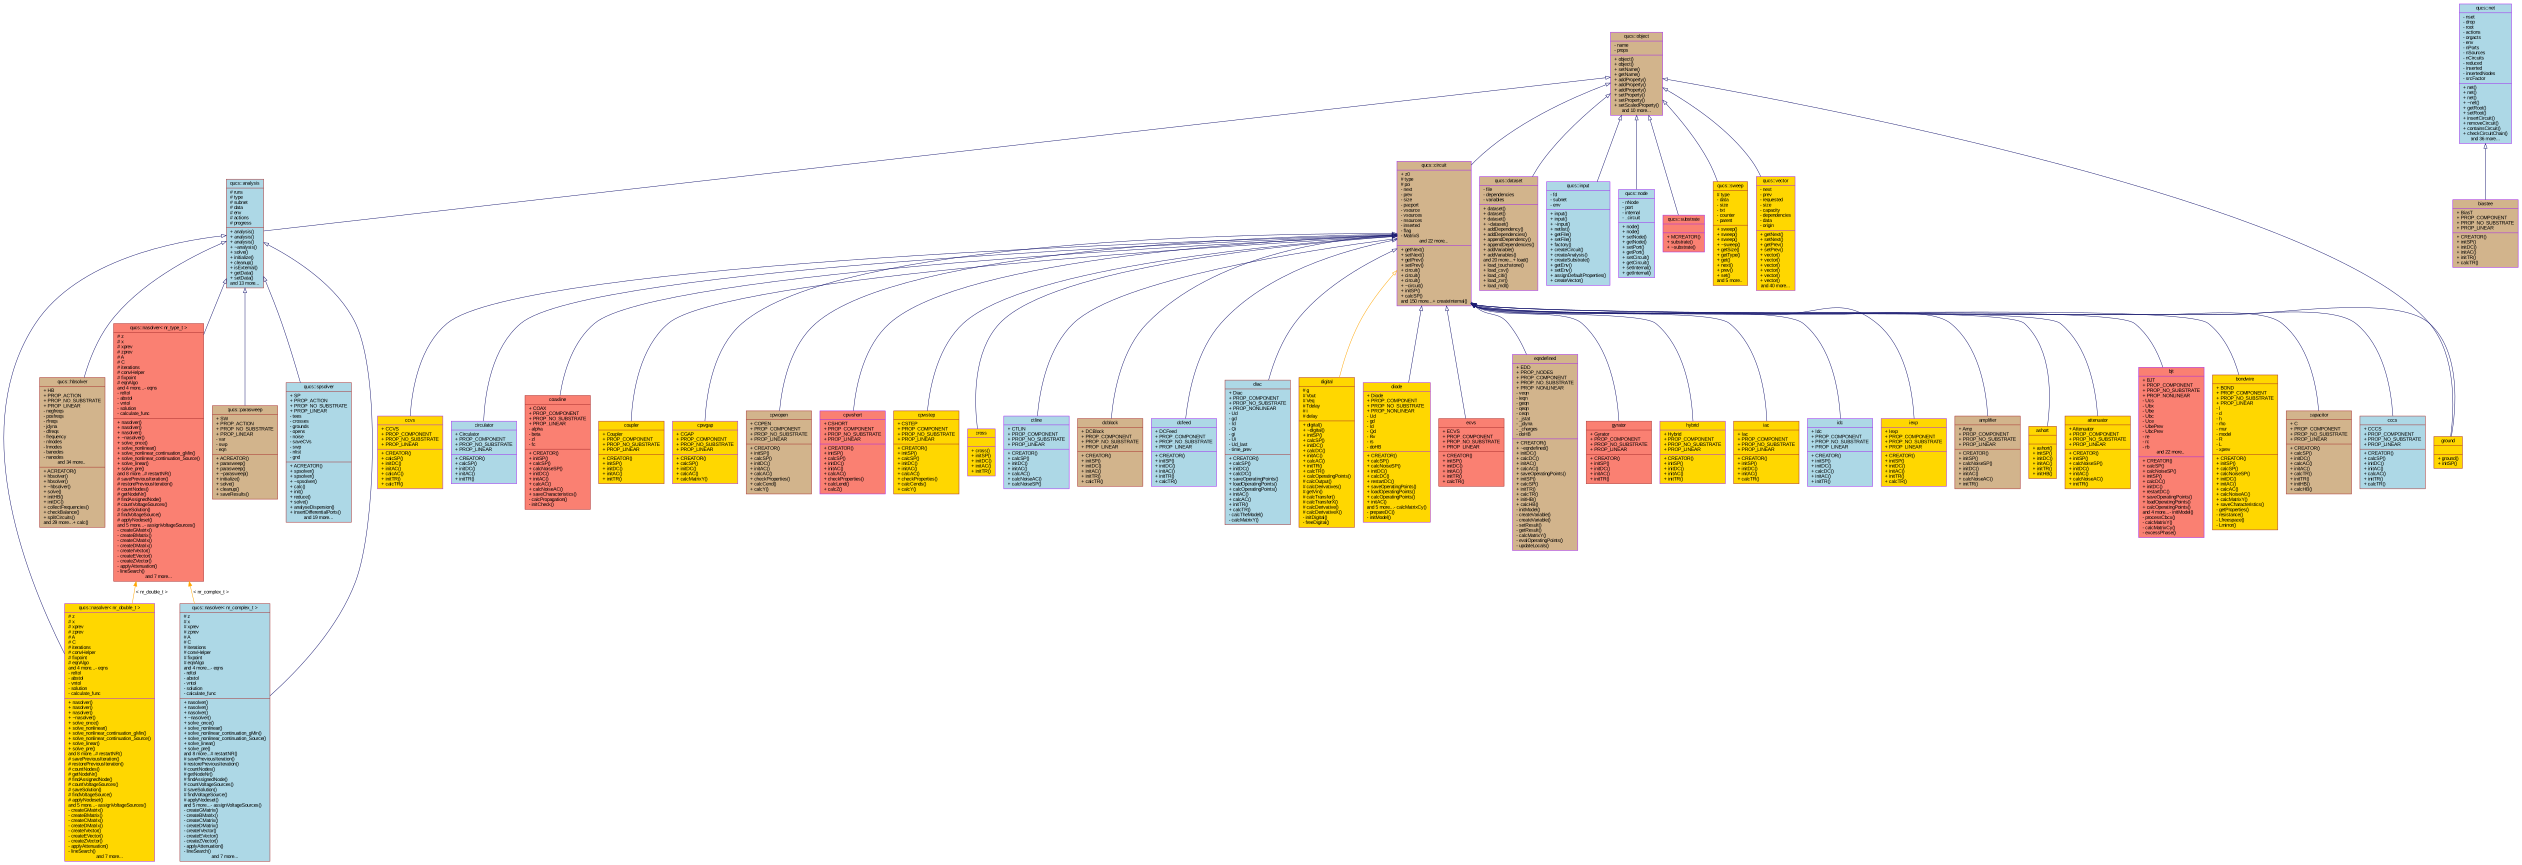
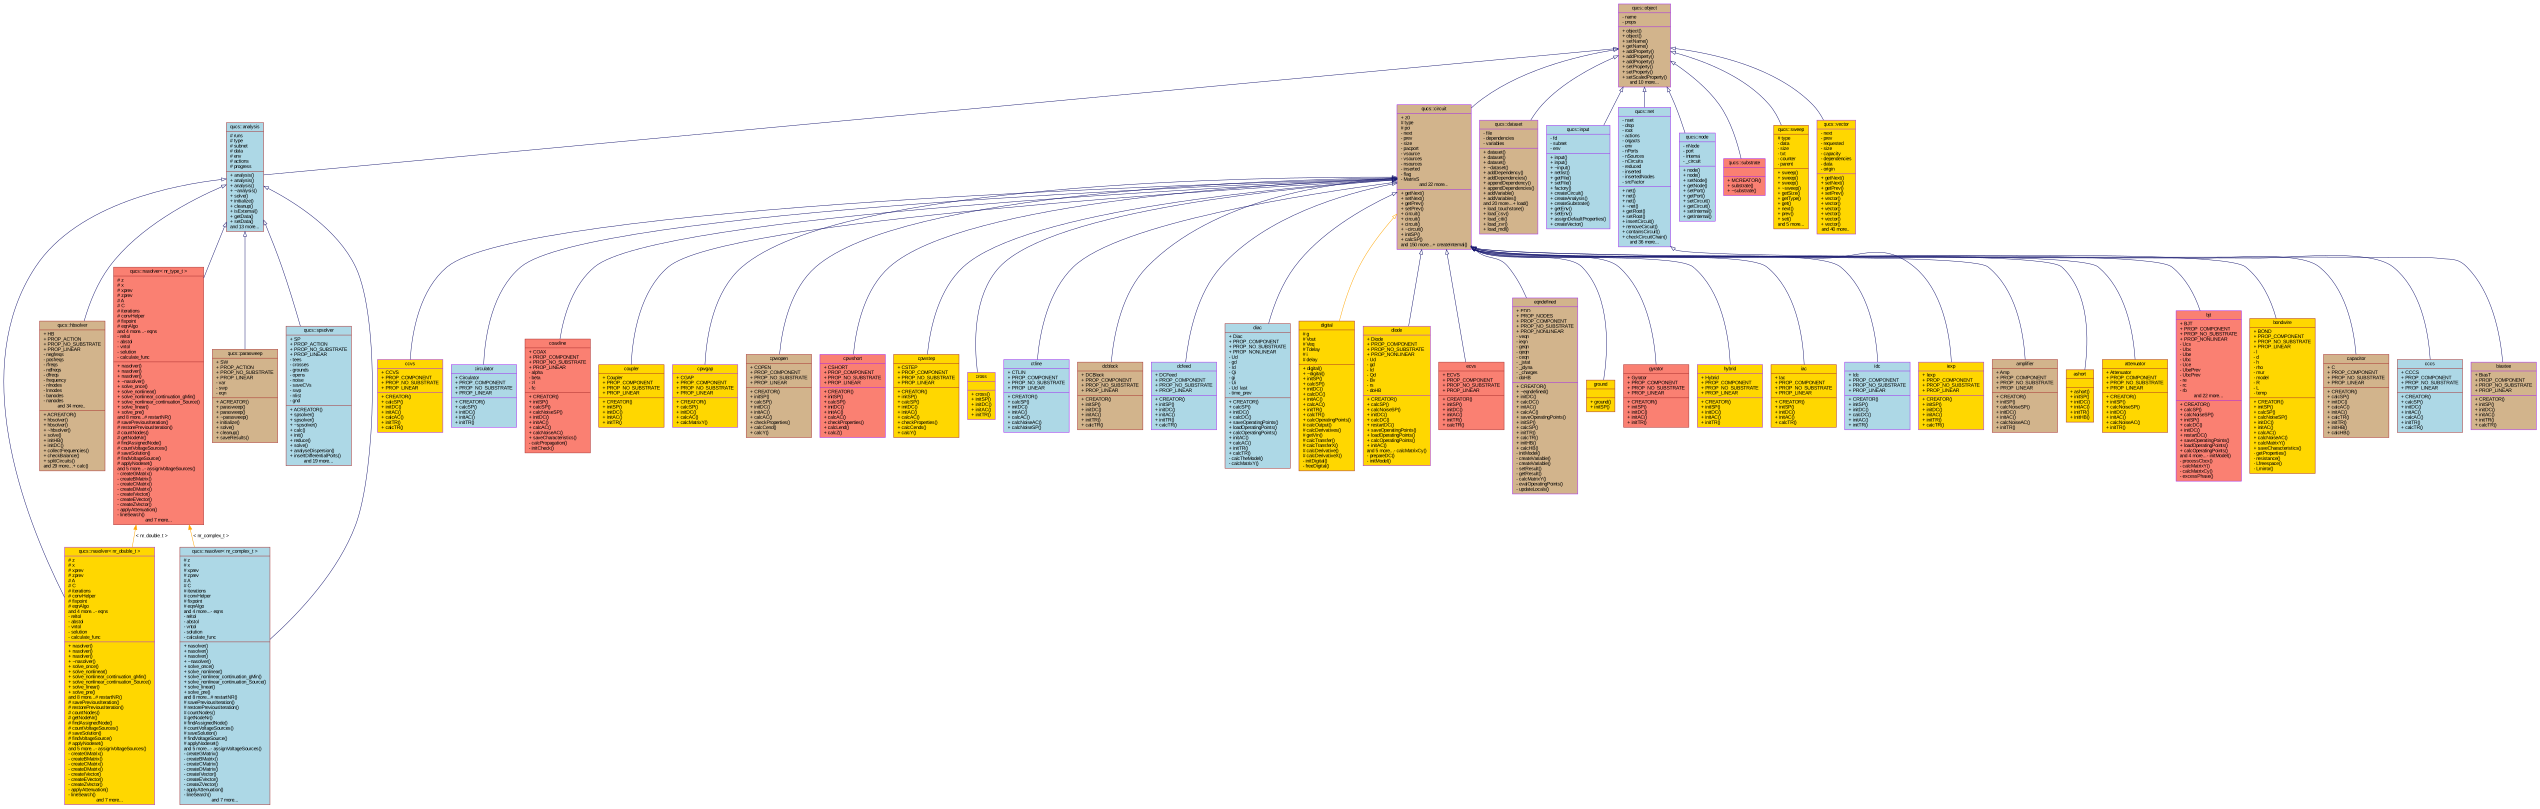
(2119, 181) -> (1645, 100)
(50, 427) -> (53, 370)
(2223, 450) -> (2260, 393)
